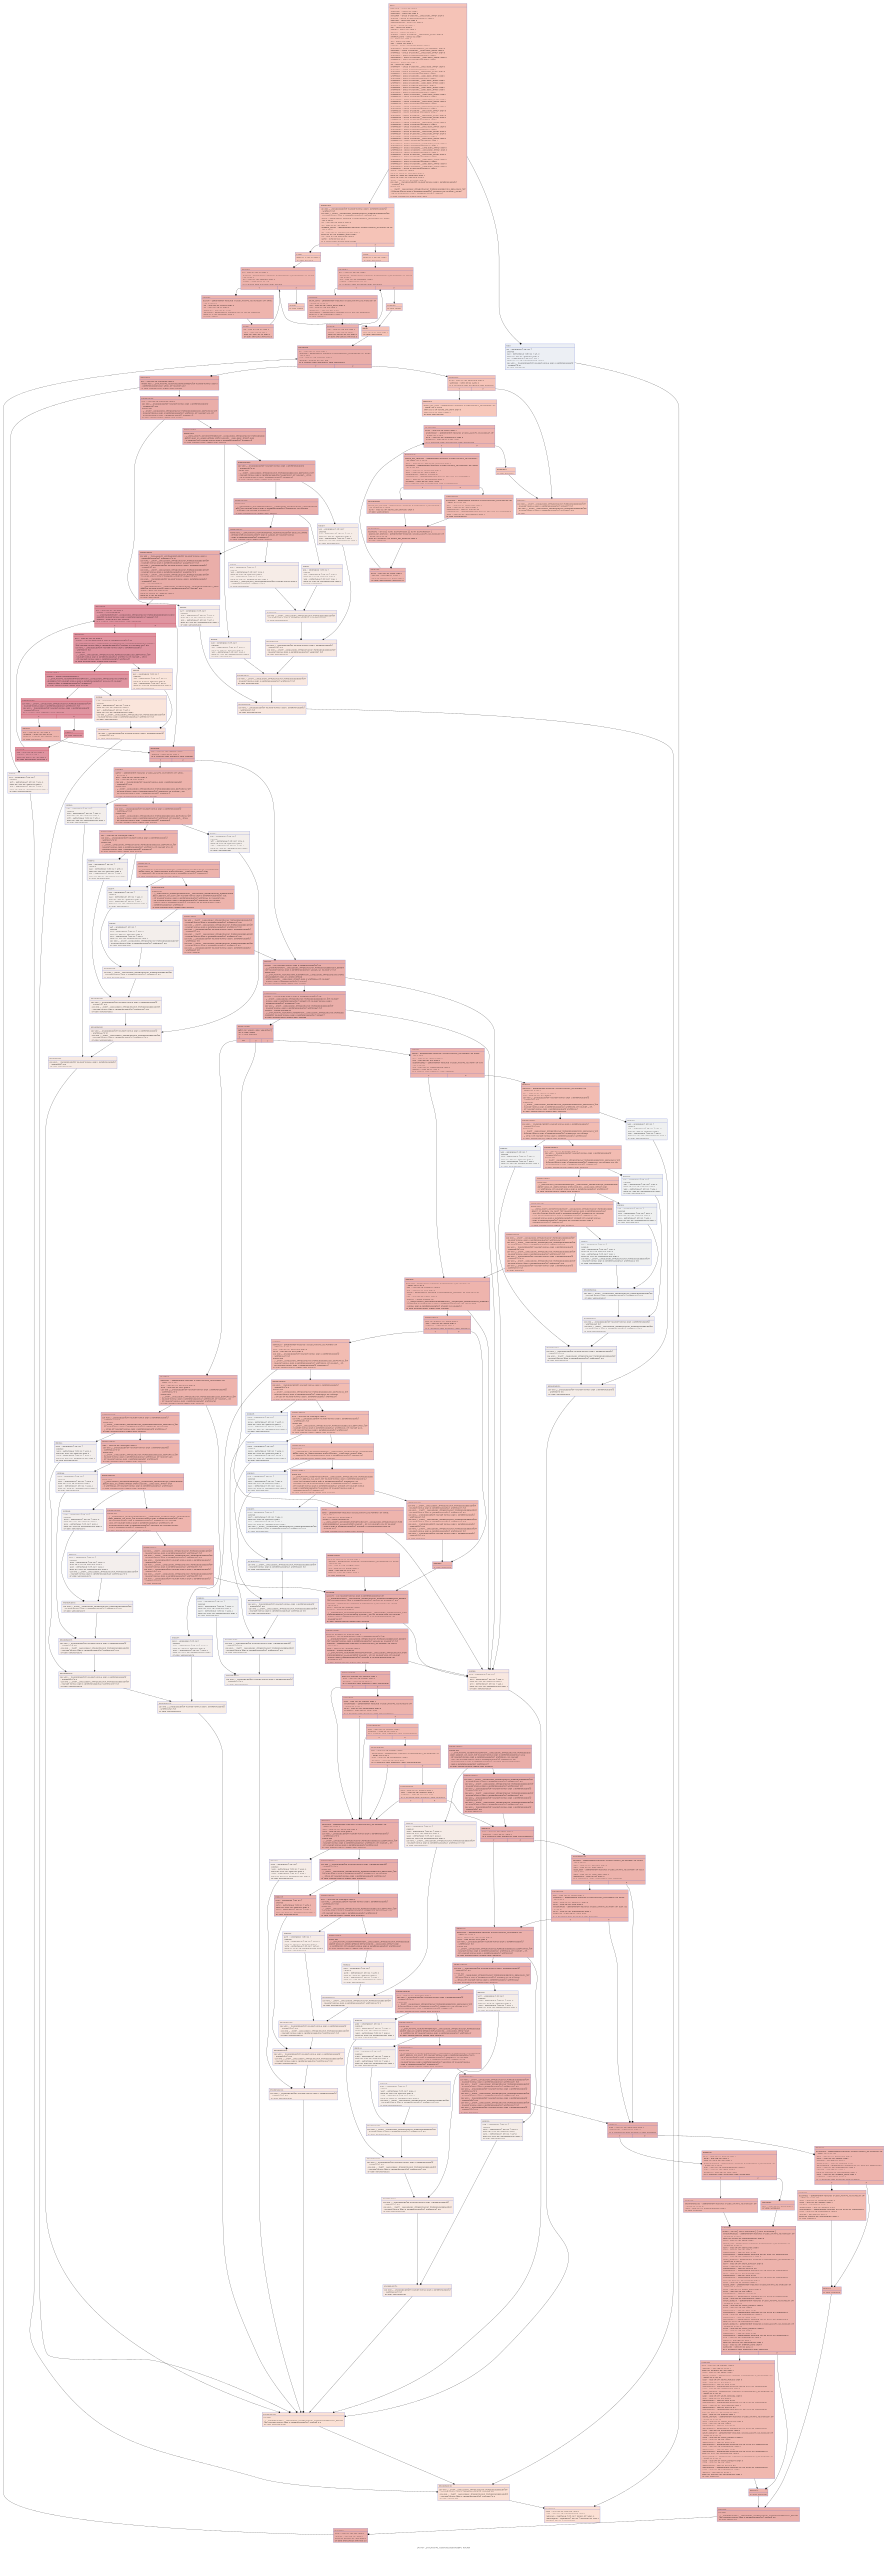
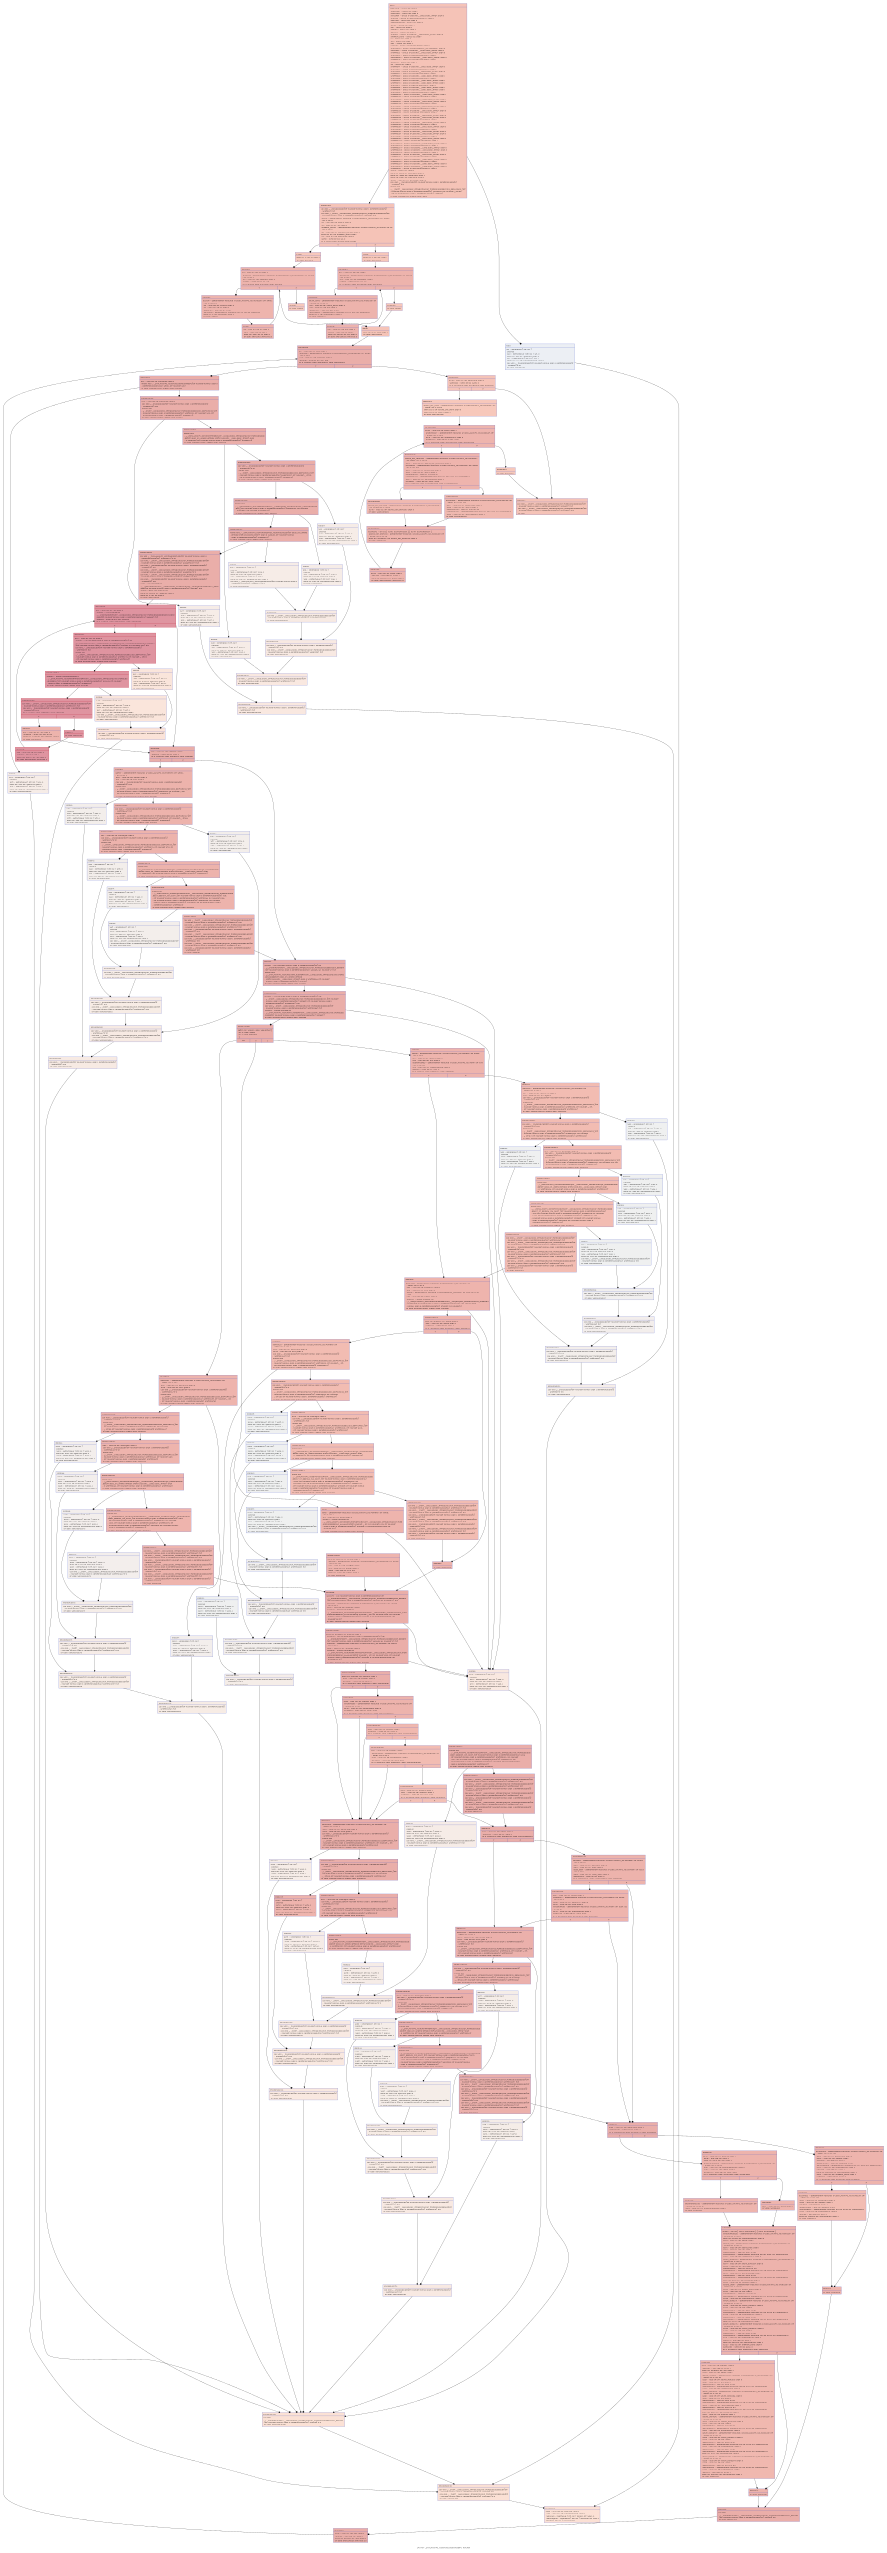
(133, 869) -> (160, 857)
